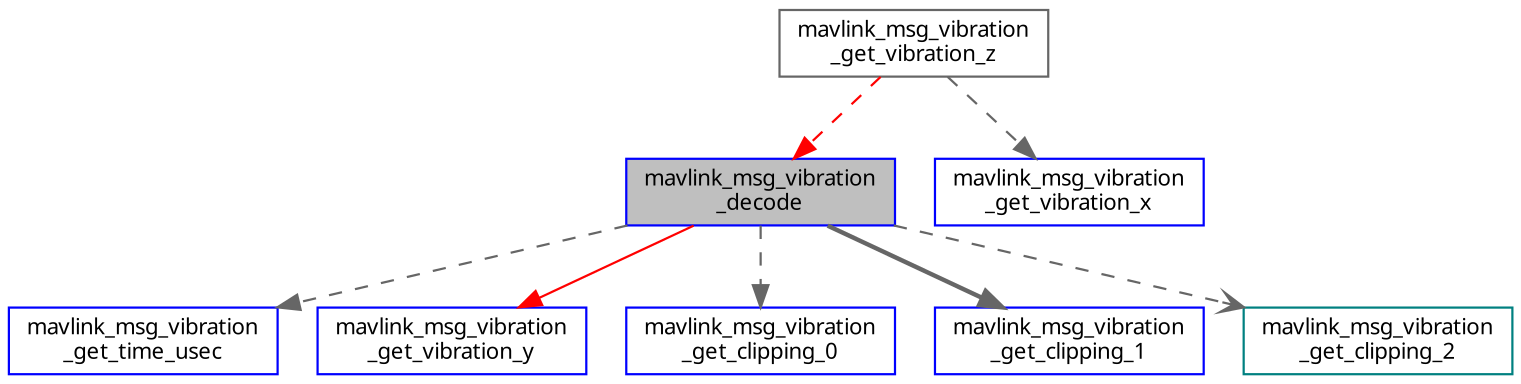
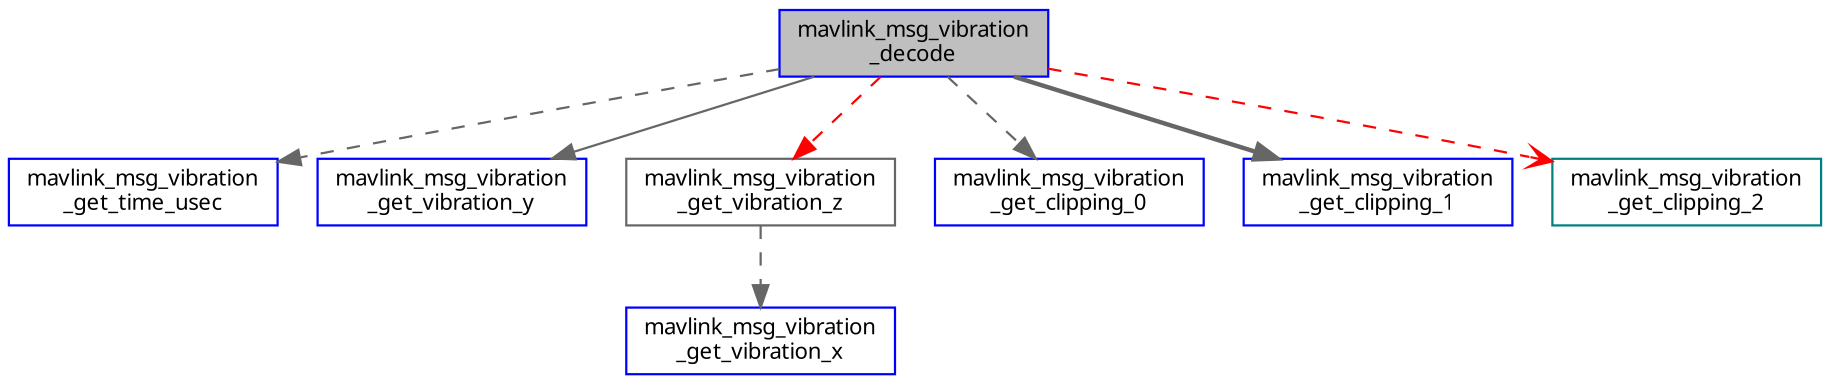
(846, 110) -> (846, 110)
(616, 262) -> (694, 114)
(1058, 264) -> (1289, 112)
